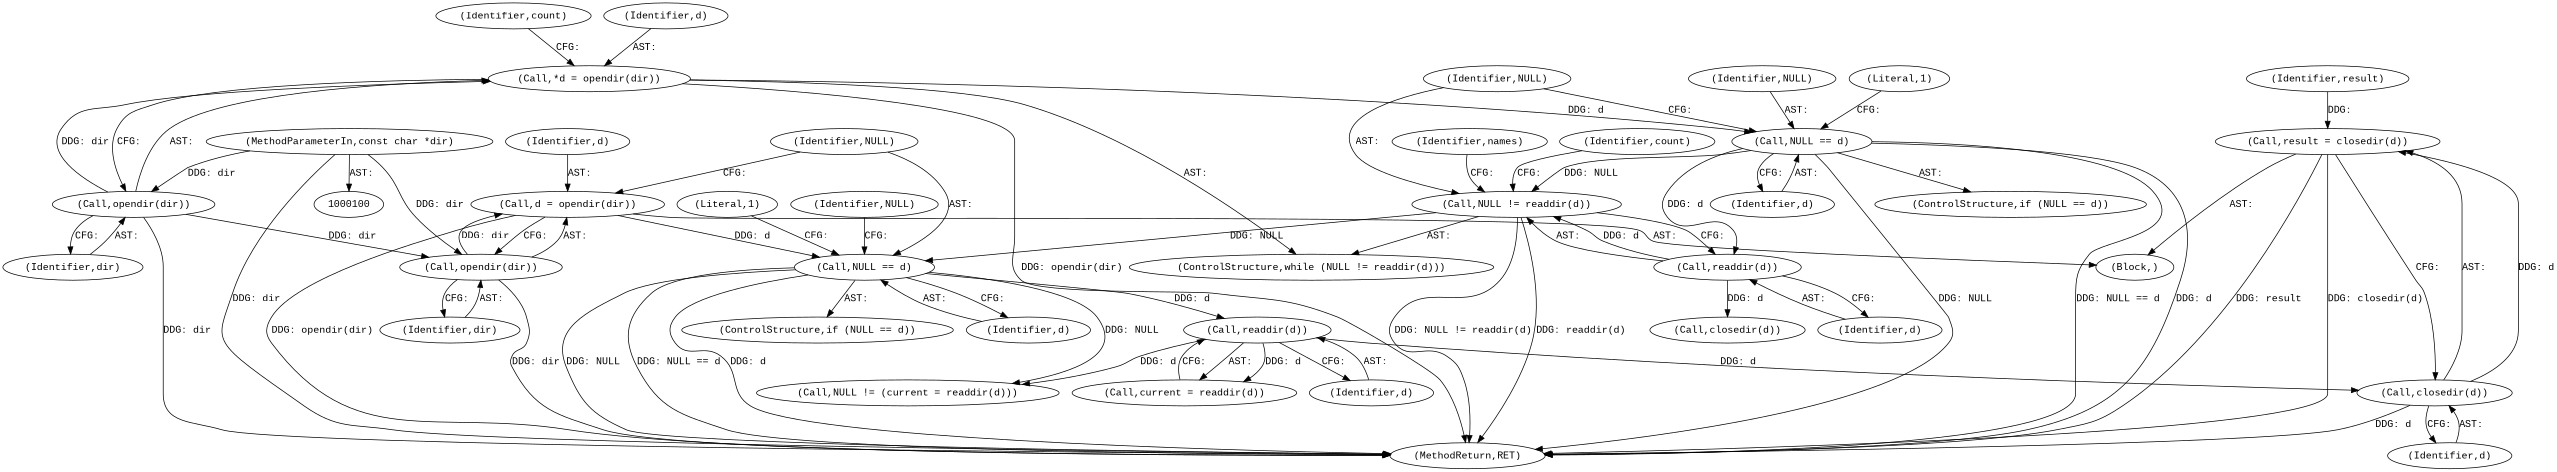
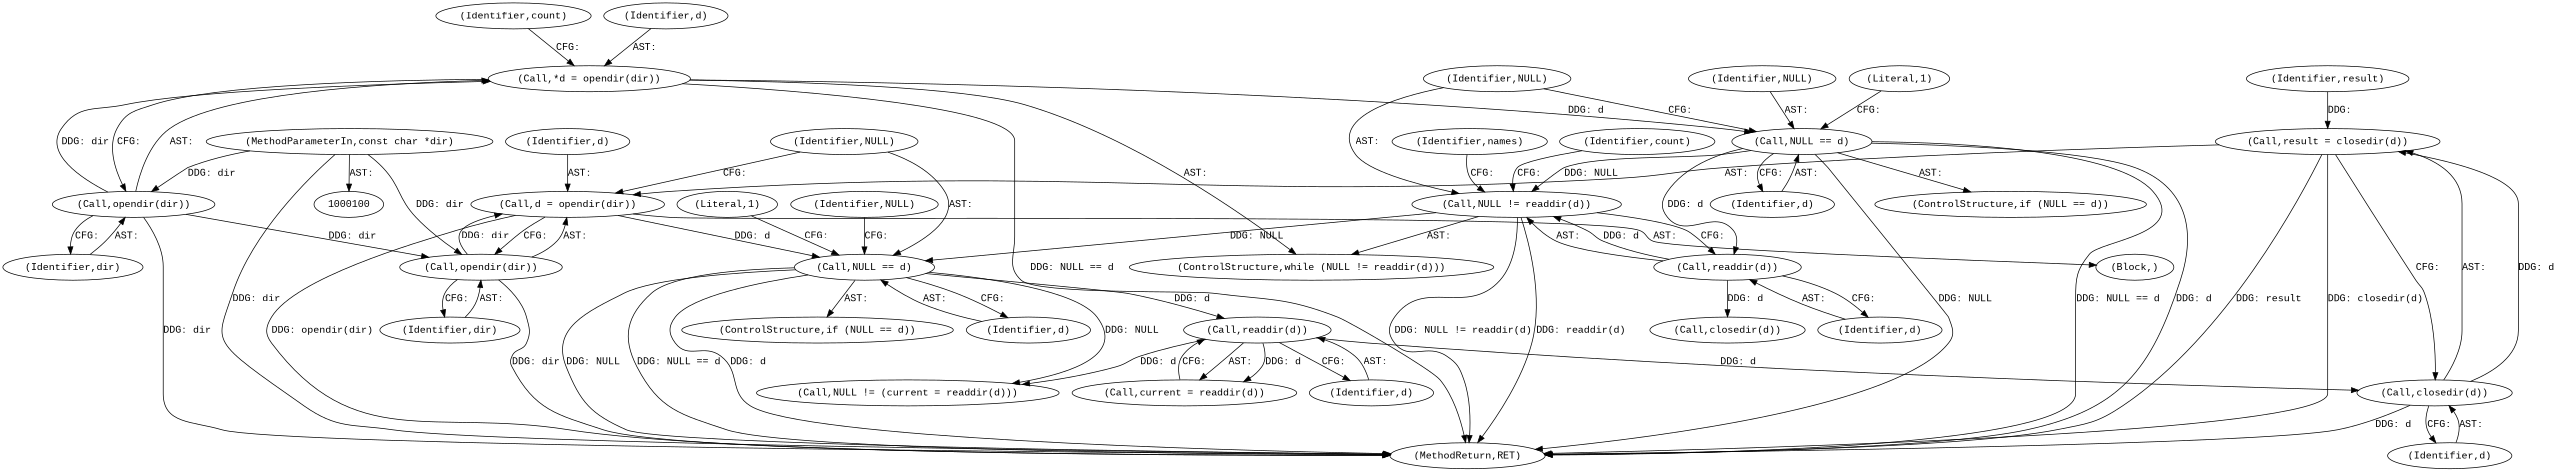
(2222, 197) -> (1391, 186)
(1072, 267) -> (1072, 267)
